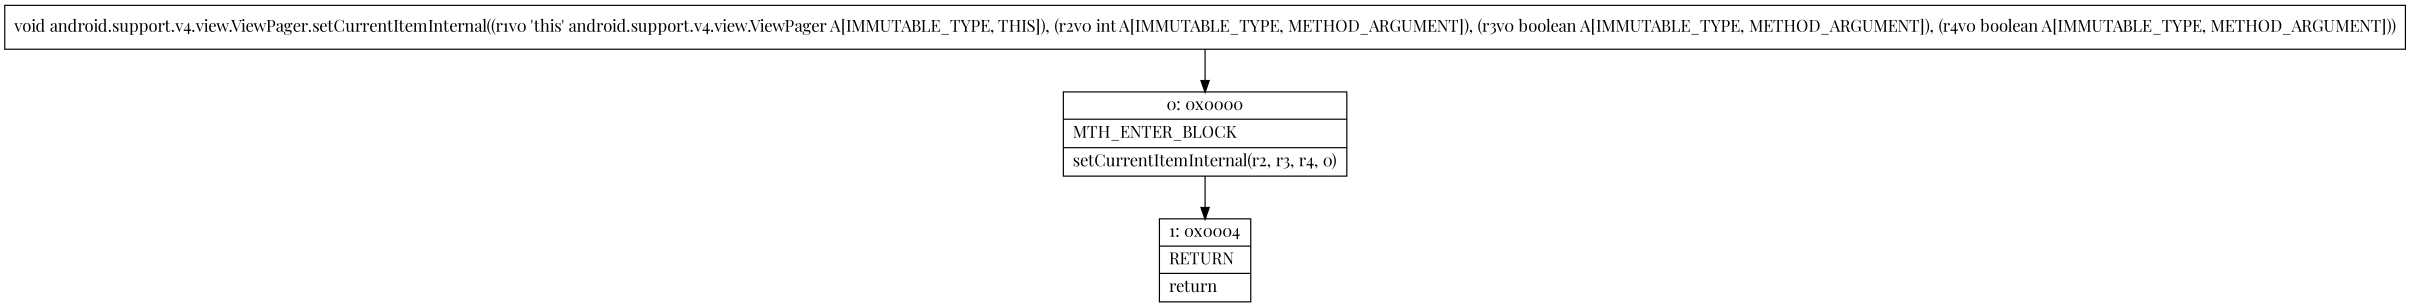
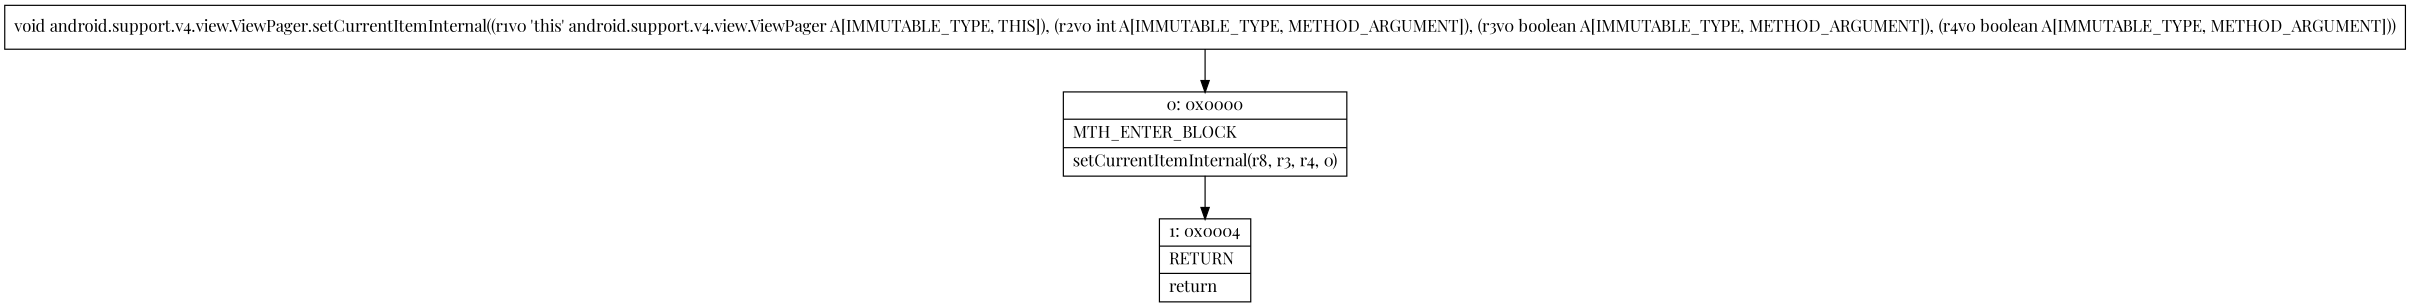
(1205, 161) -> (1205, 161)
